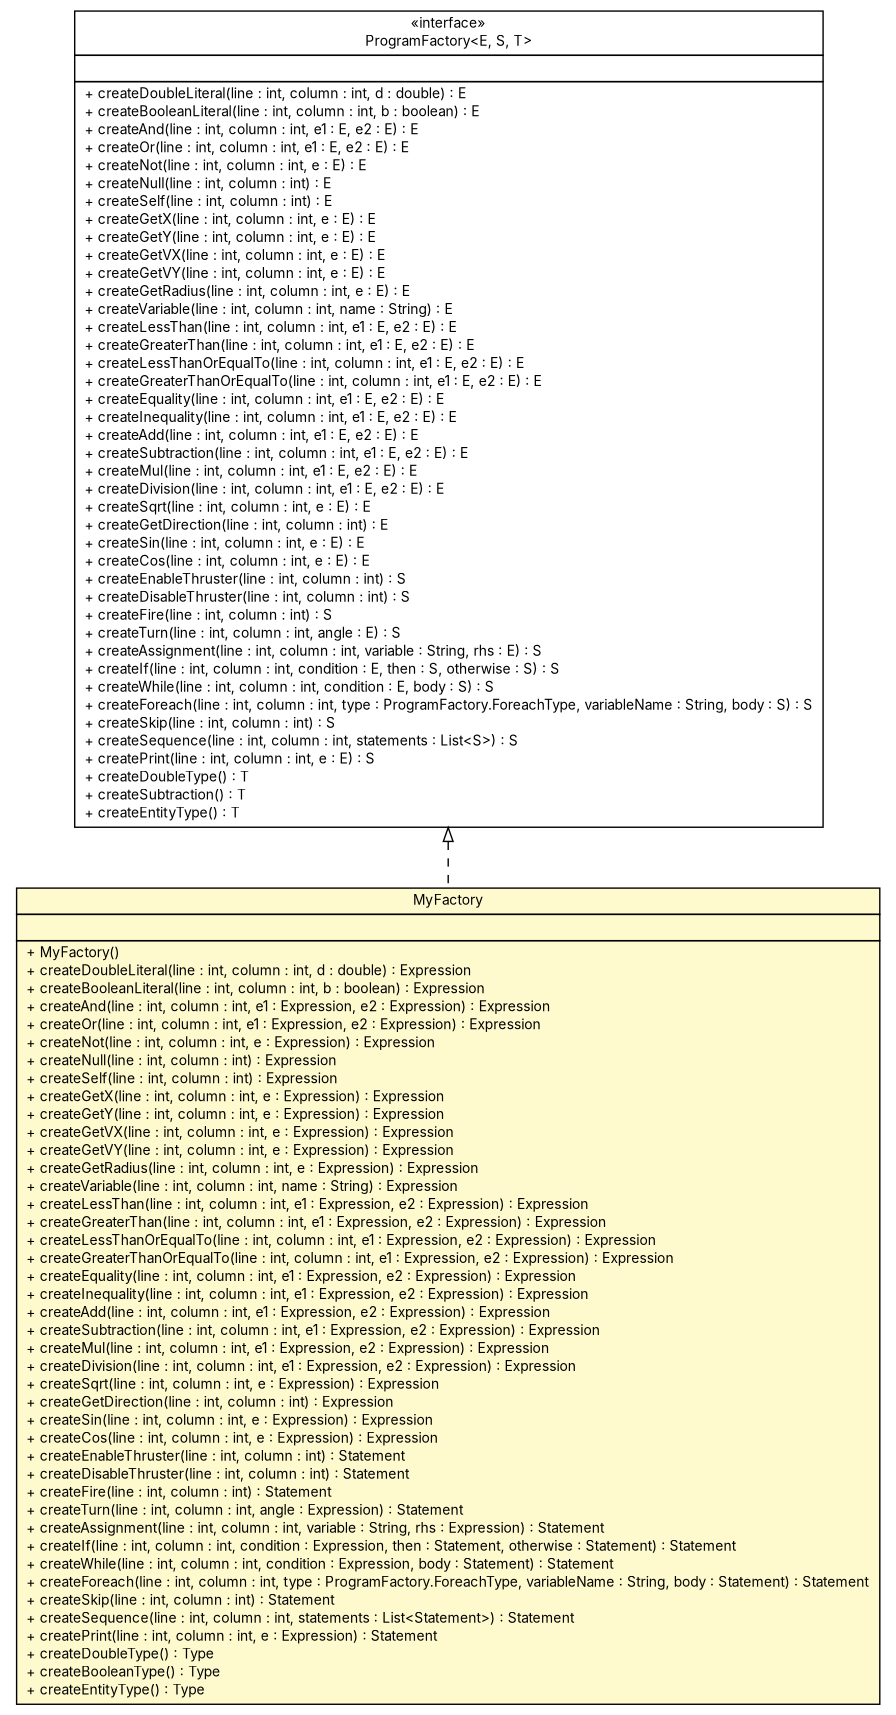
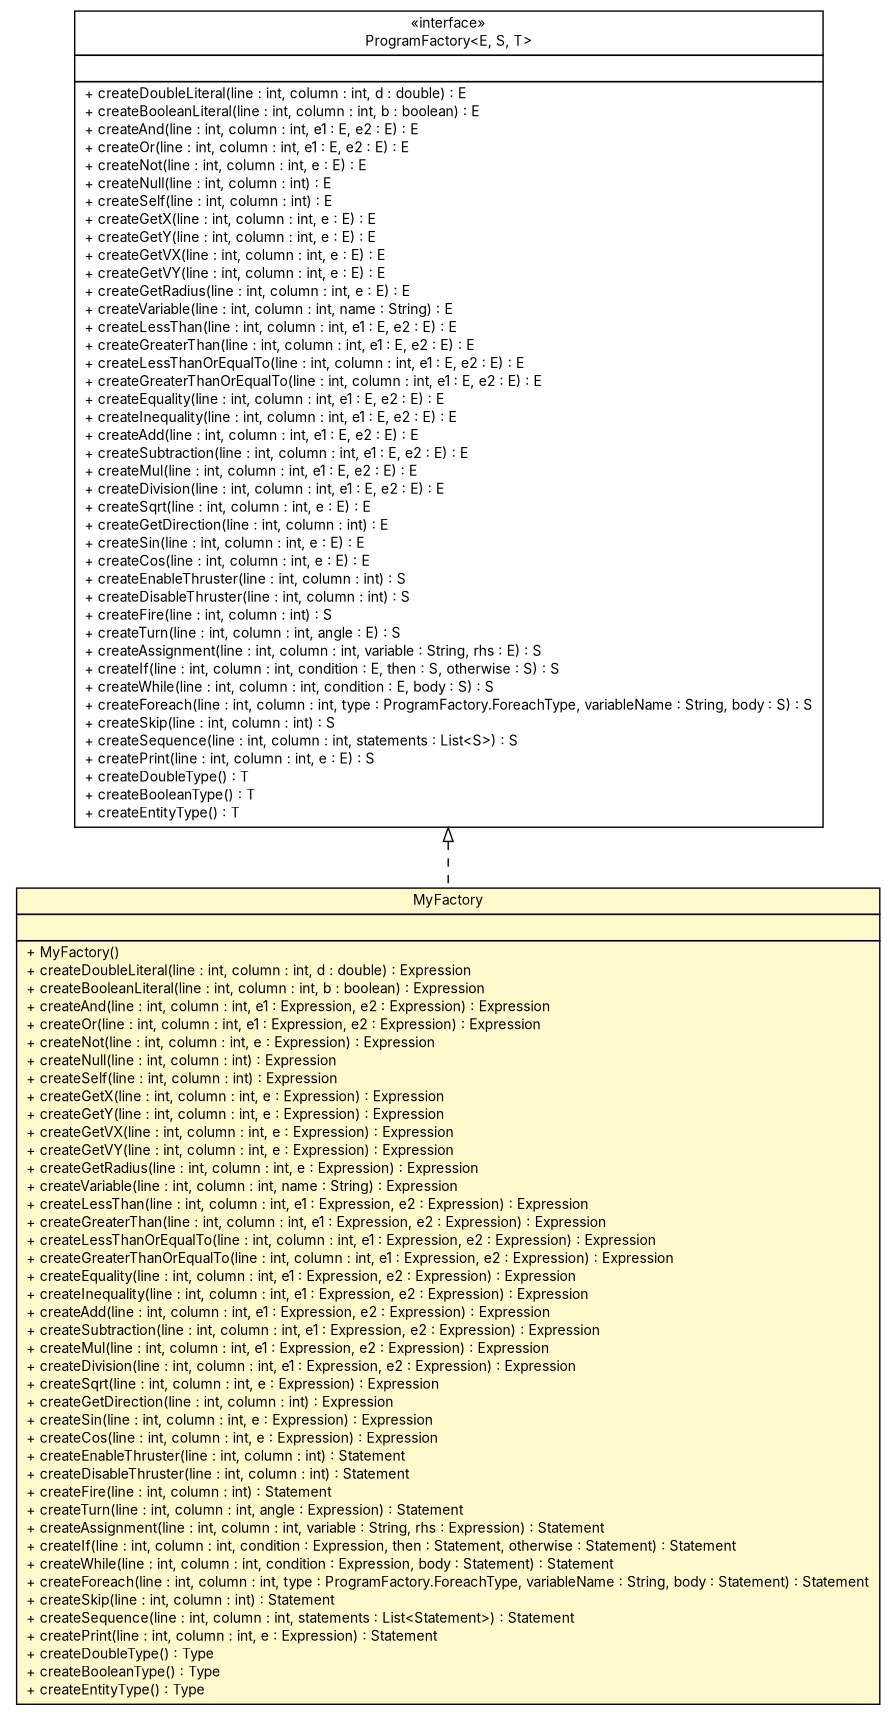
(166, 795) -> (170, 795)
